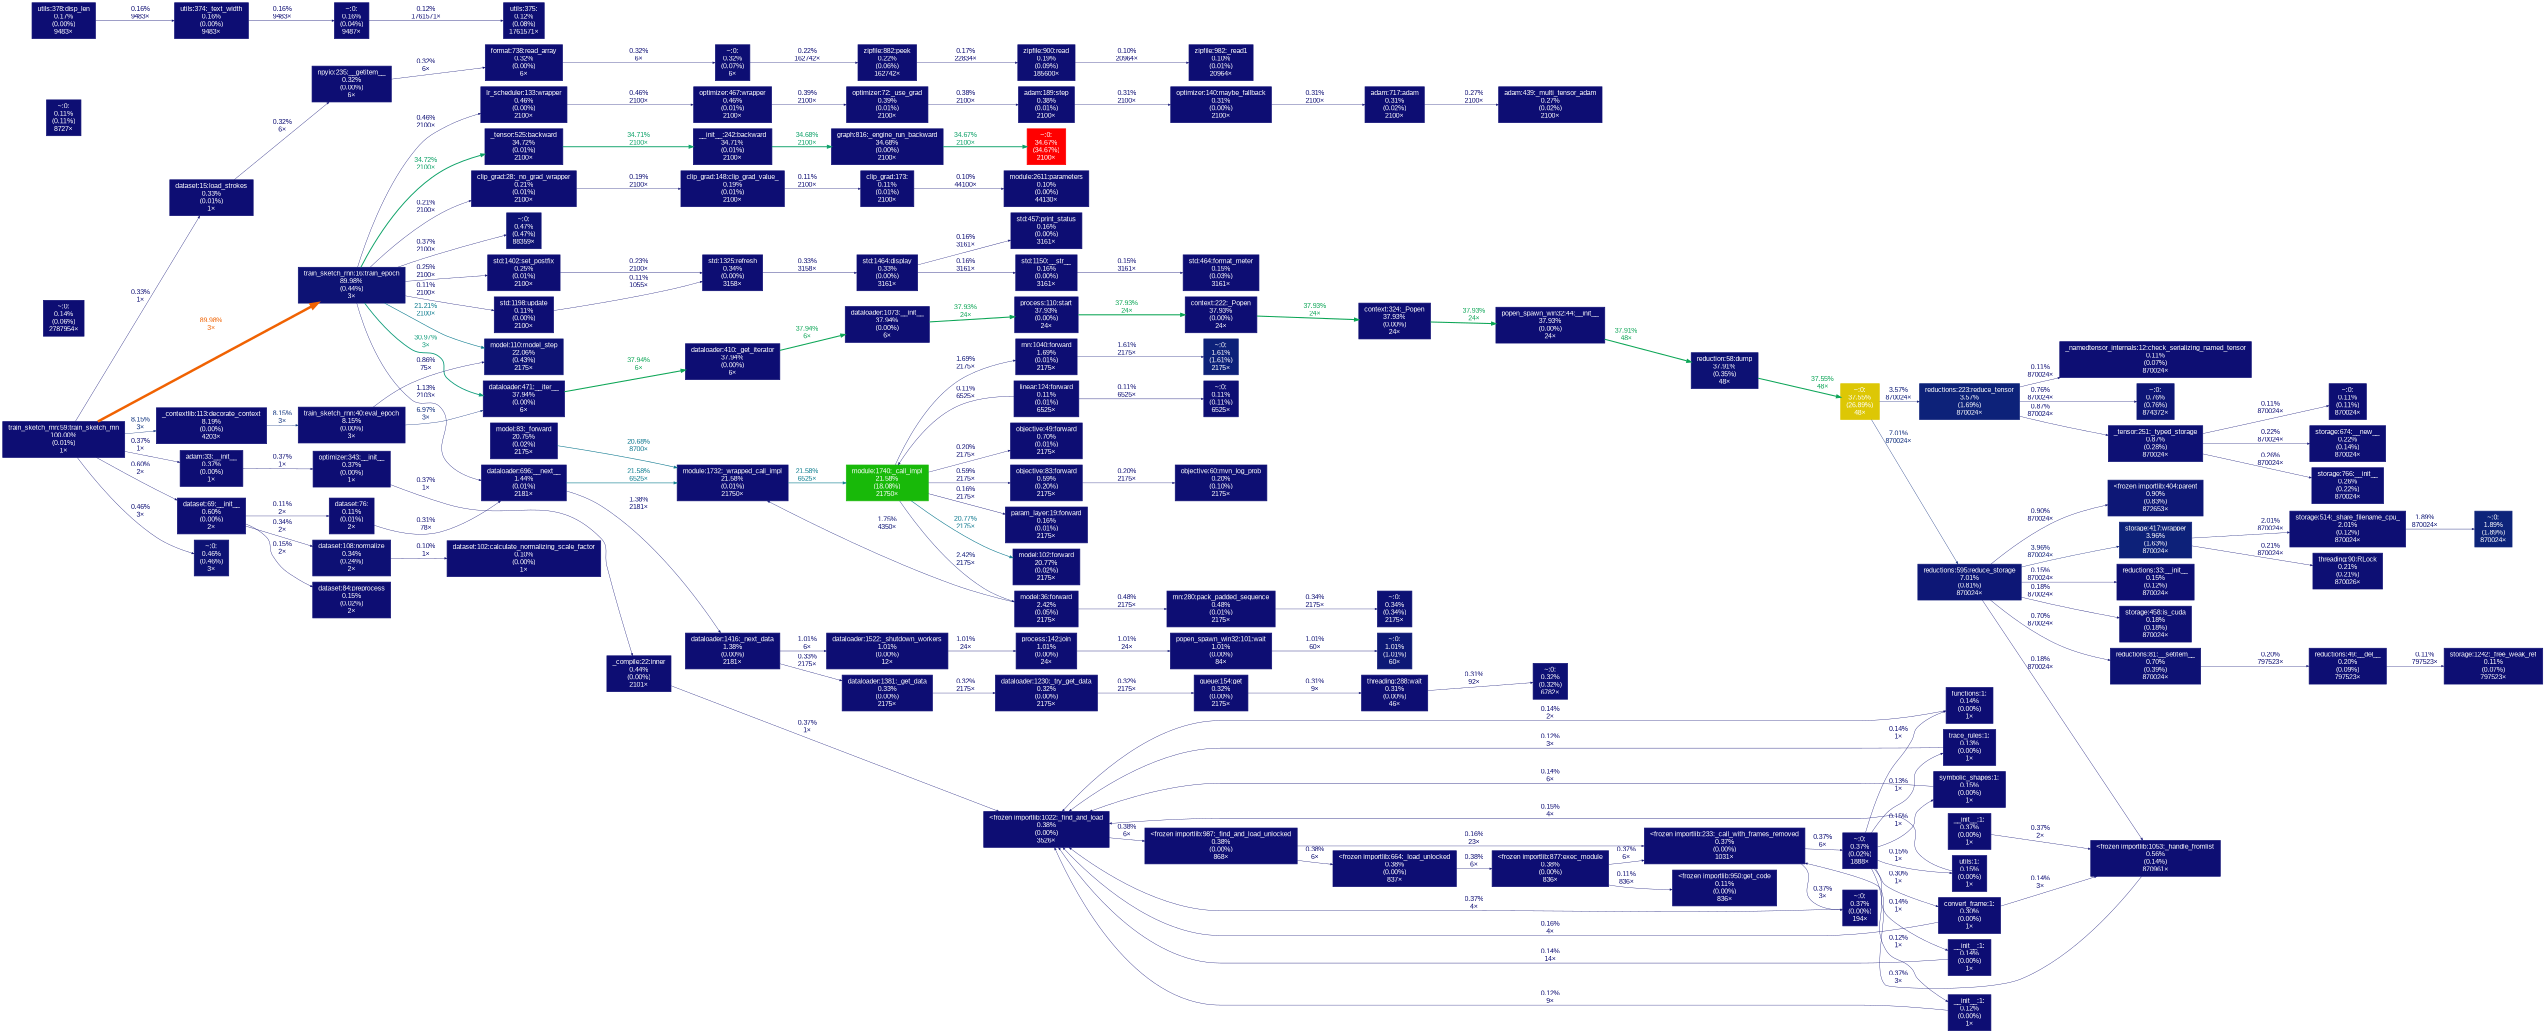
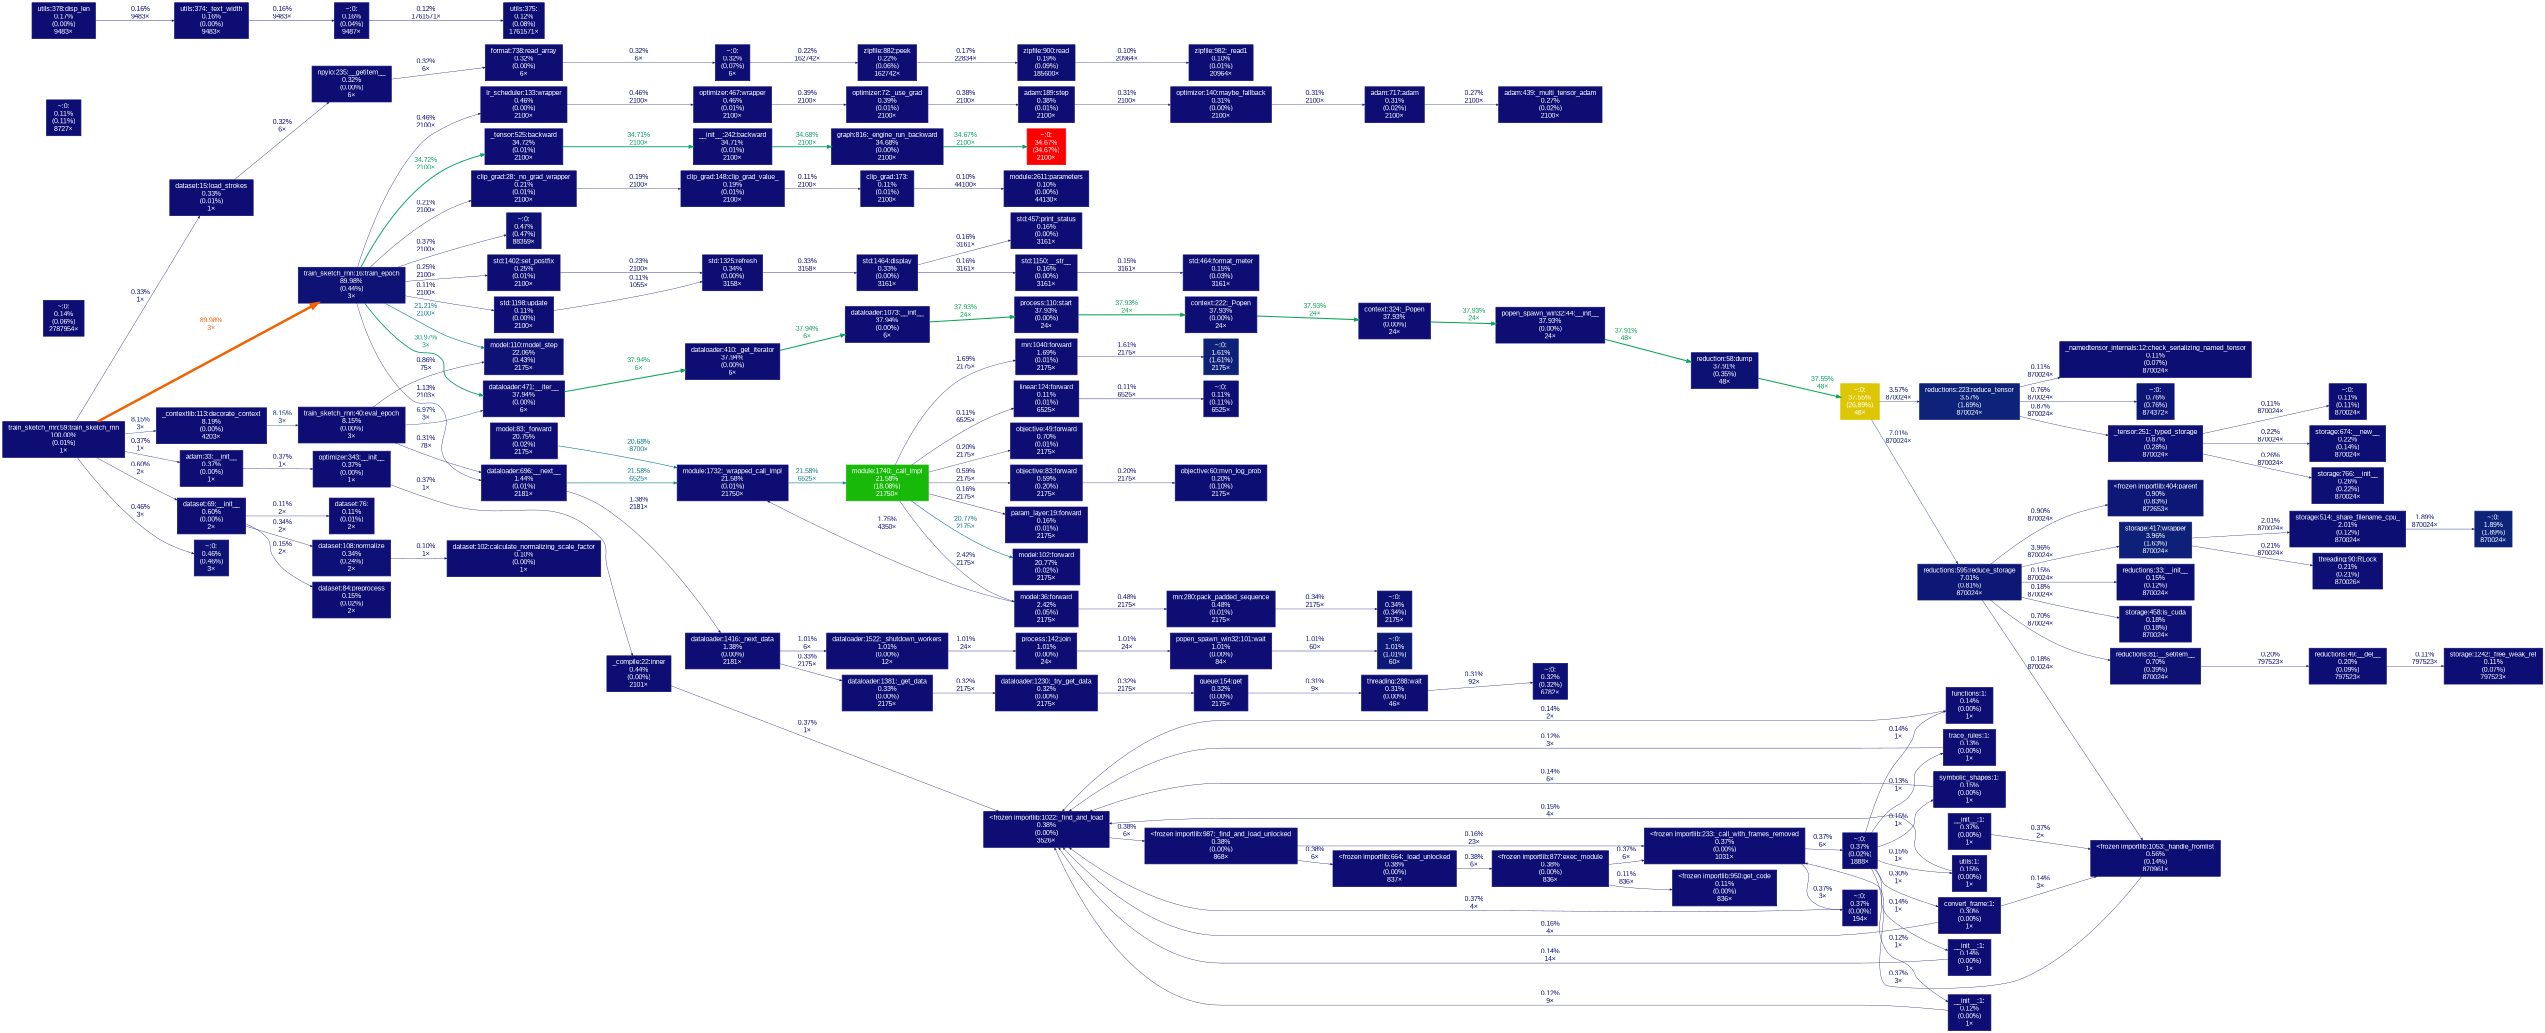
(947, 412) -> (960, 433)
(439, 532) -> (437, 459)
